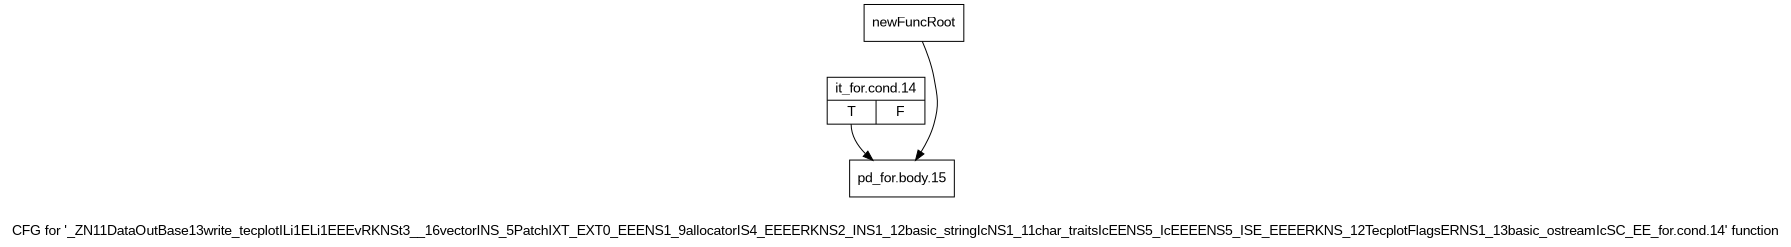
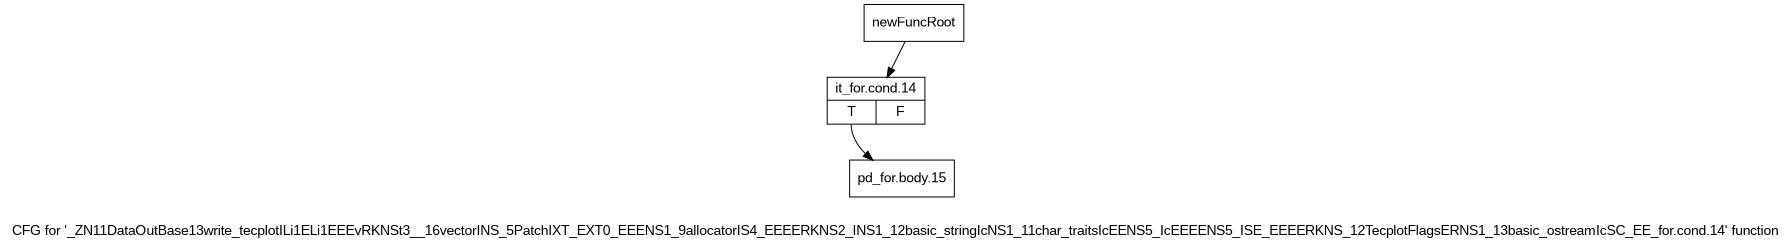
(937, 97) -> (898, 55)
